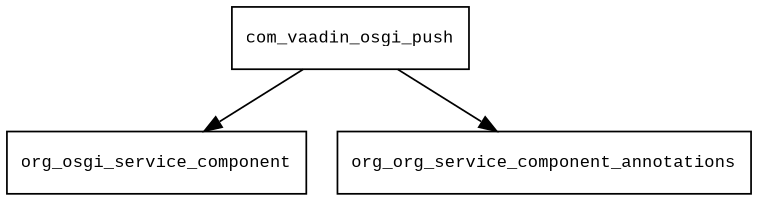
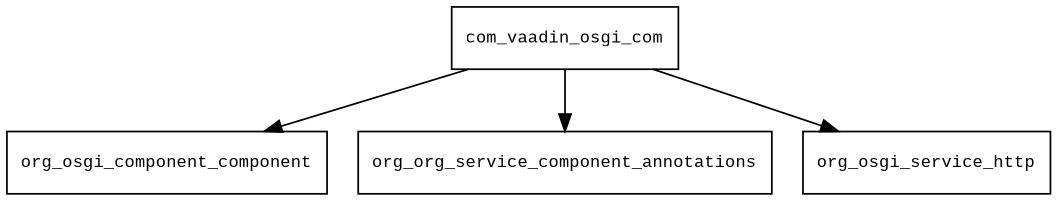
(350, 38) -> (565, 38)
(157, 163) -> (167, 163)
none -> (927, 163)
